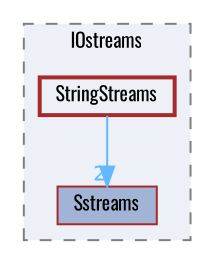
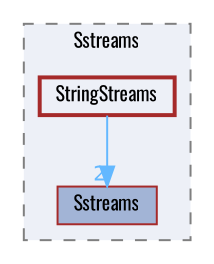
(107, 43) -> (107, 43)
